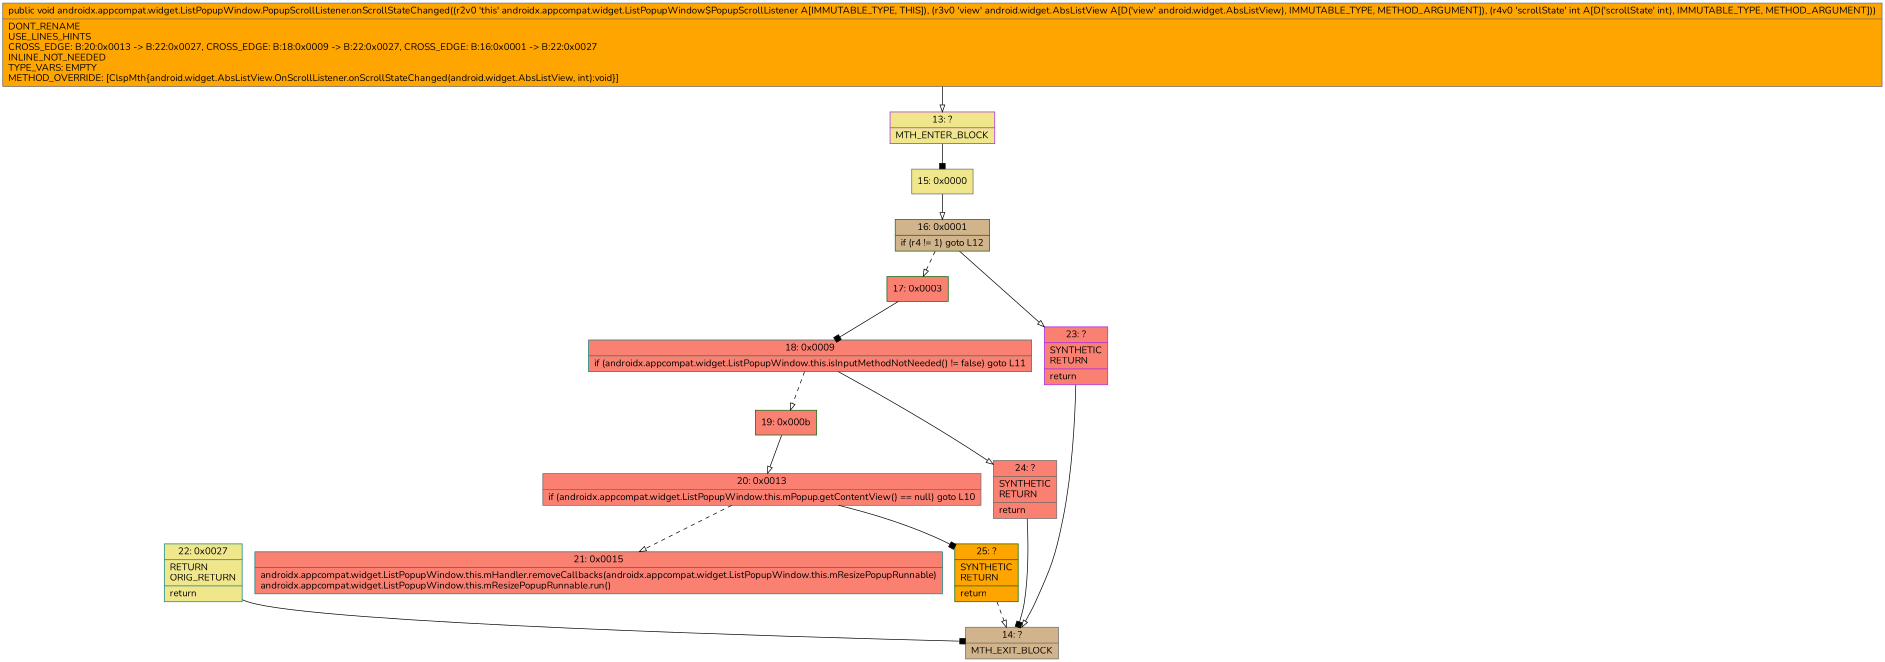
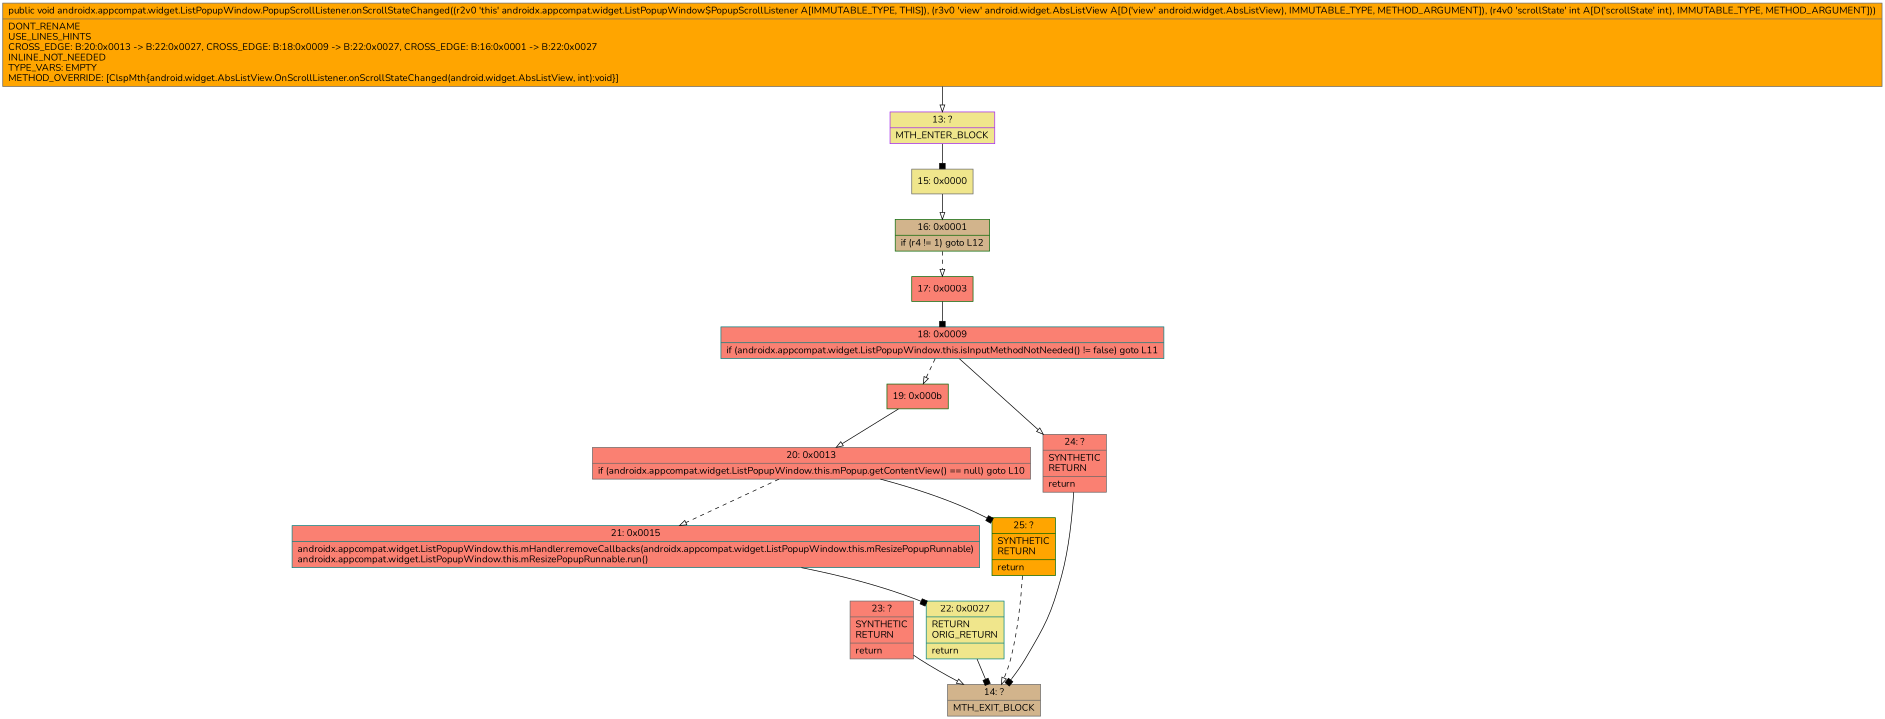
(999, 287) -> none
(1076, 356) -> (882, 630)
none -> (861, 582)
